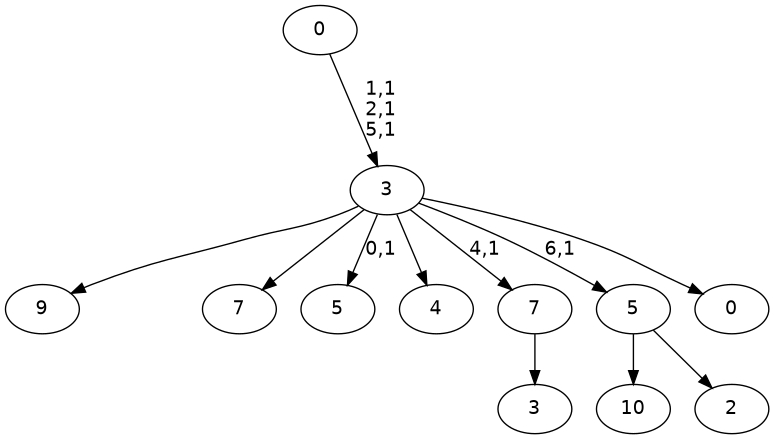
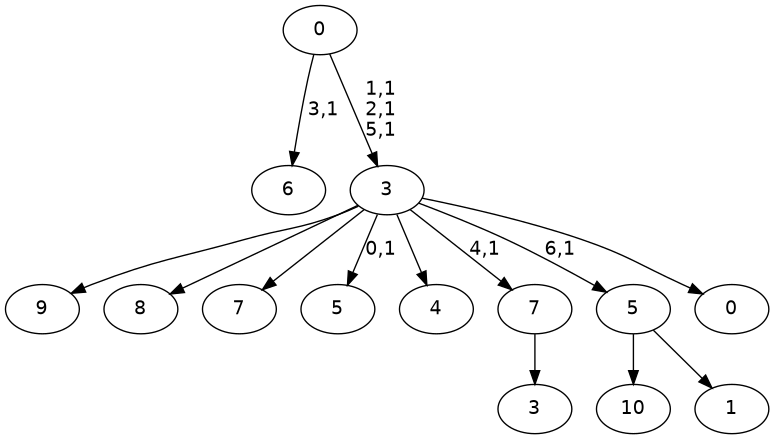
none -> (289, 190)
none -> (141, 309)
(732, 409) -> (732, 409)
